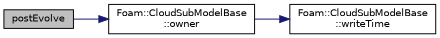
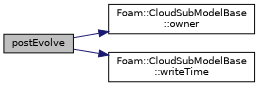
(267, 19) -> (86, 51)
